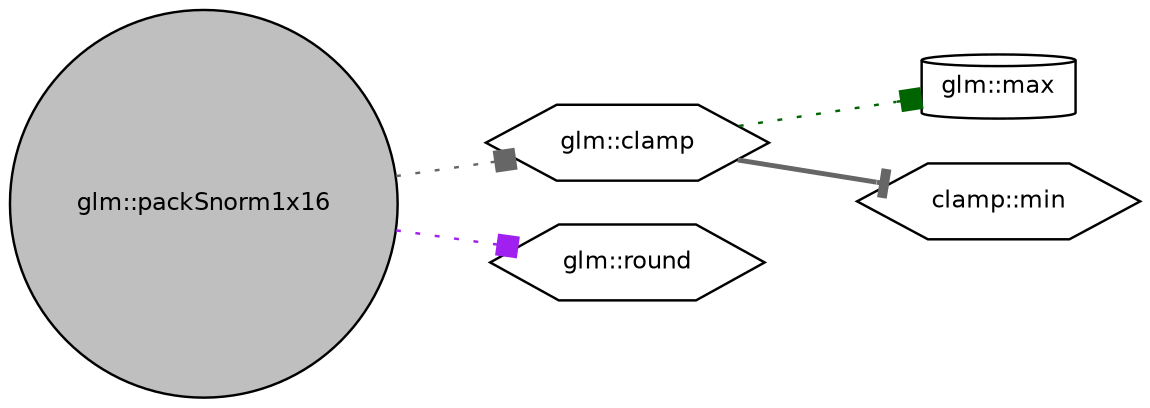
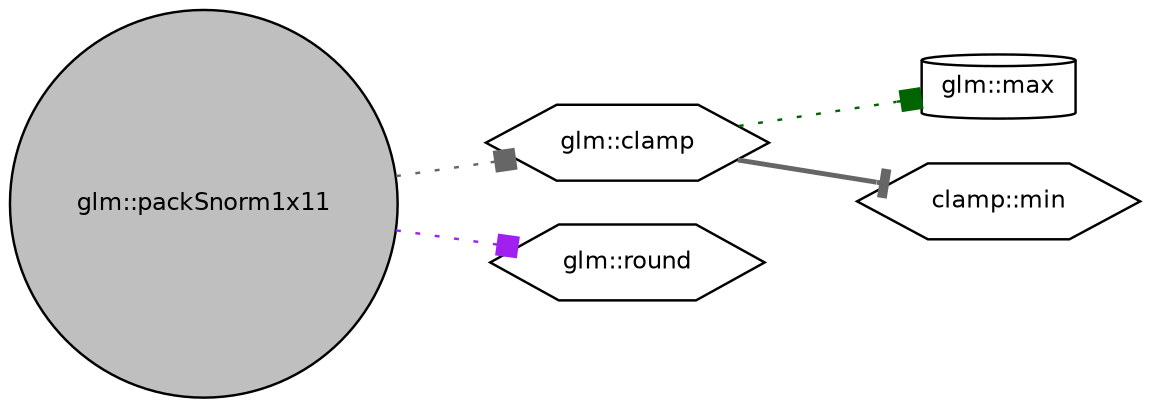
(204, 204) -> (204, 204)
